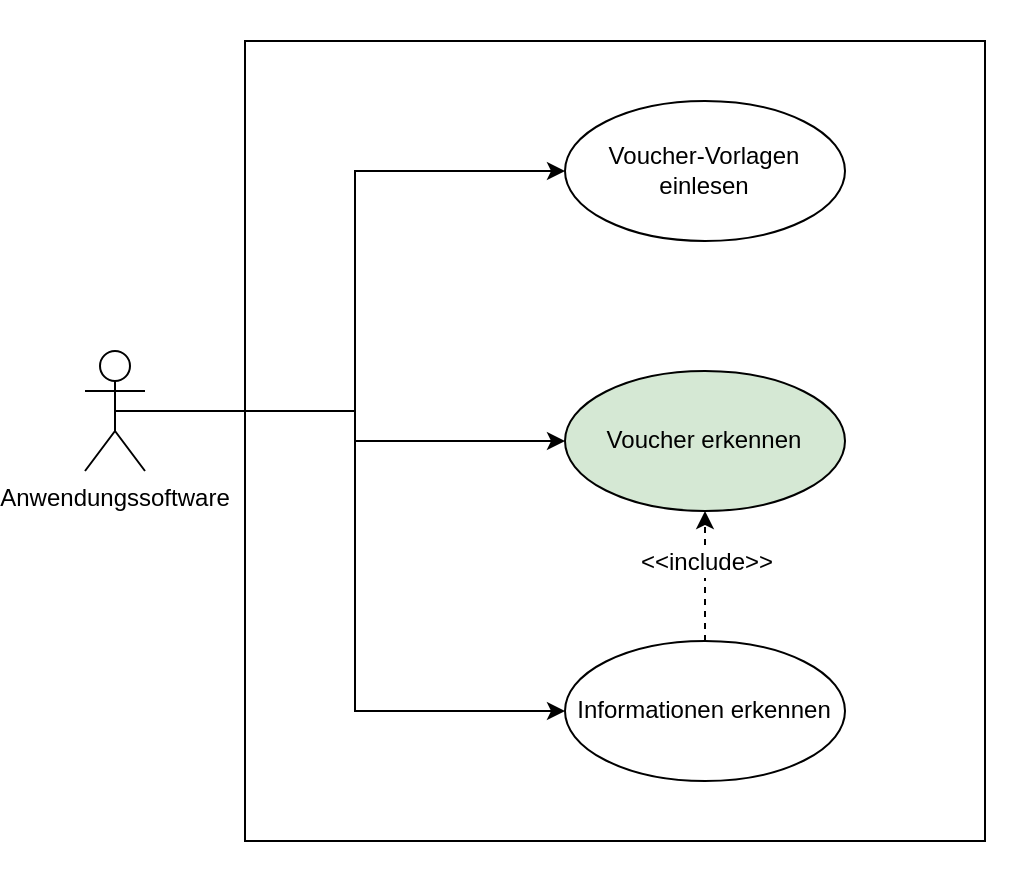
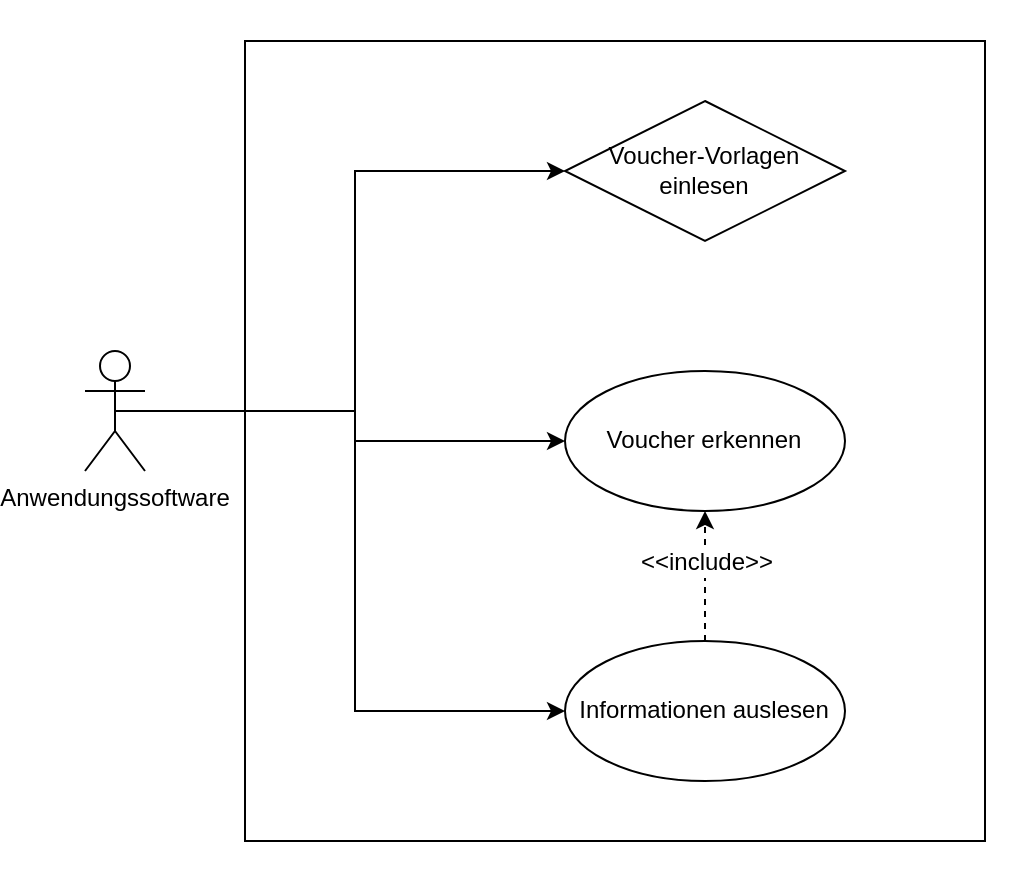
(705, 171) -> (705, 171)
(705, 441) -> (705, 441)
(705, 711) -> (705, 711)
